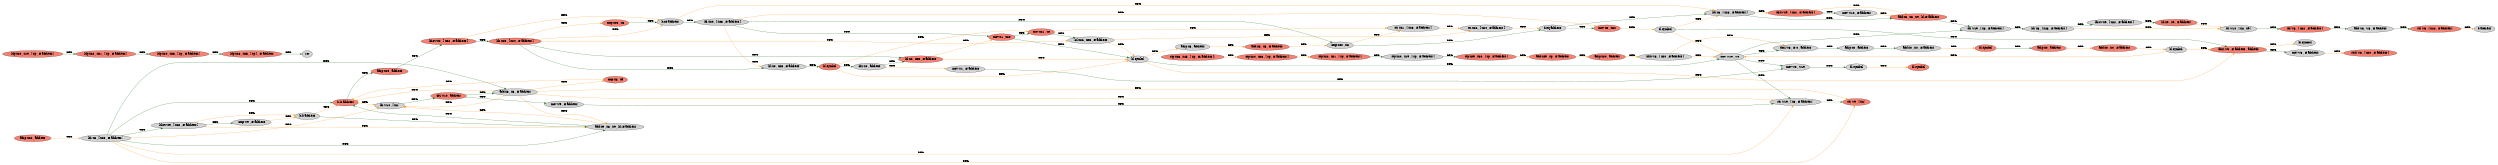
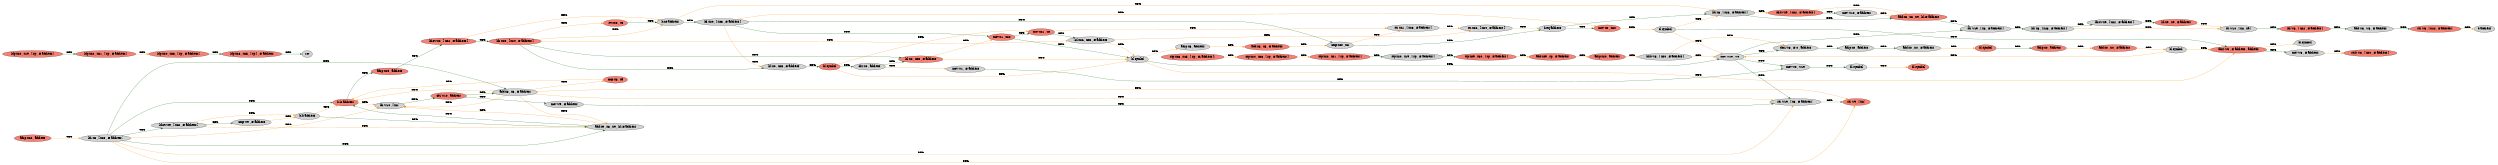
(615, 23) -> (615, 23)
(141, 54) -> (141, 54)
